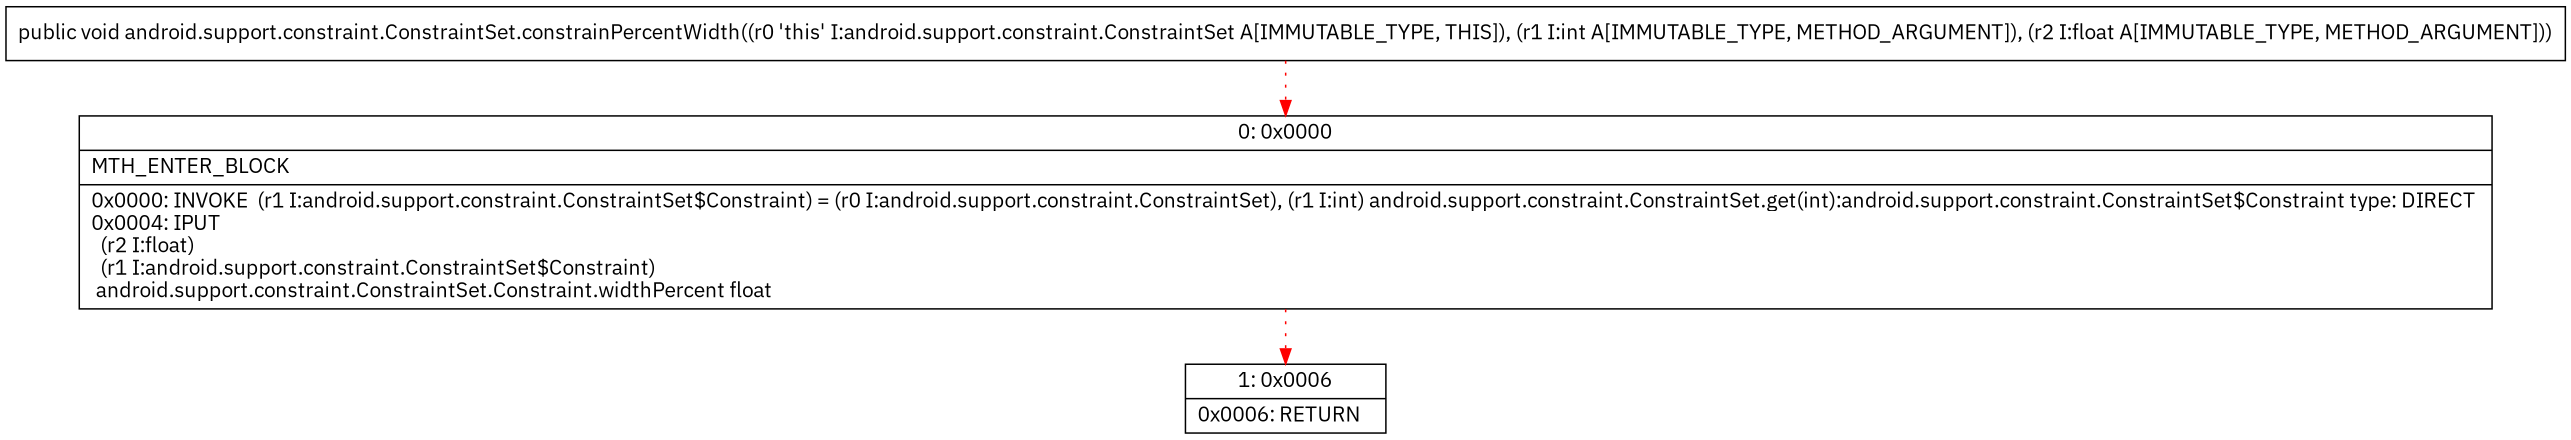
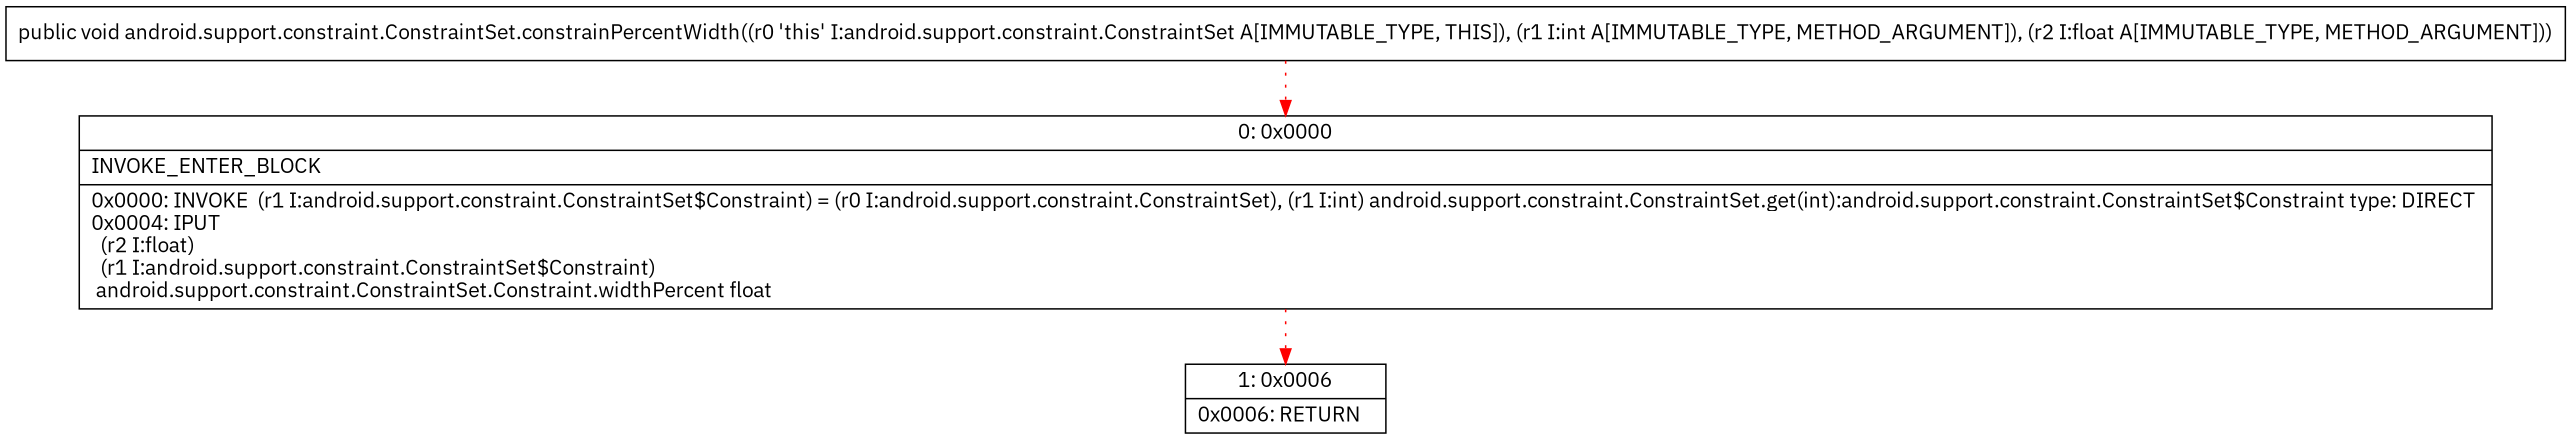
(191, 167) -> (206, 167)
